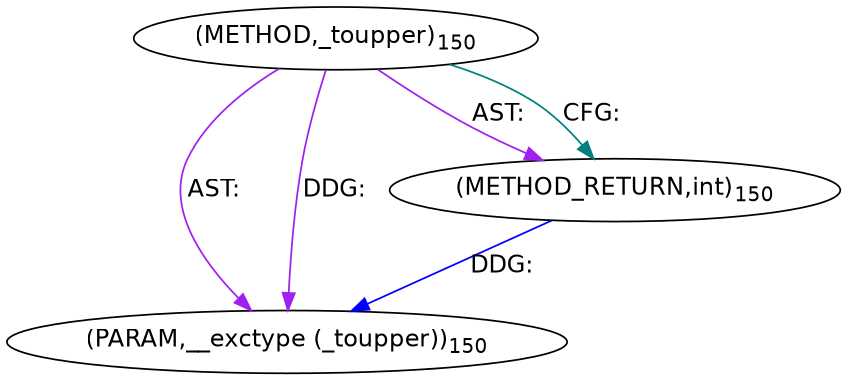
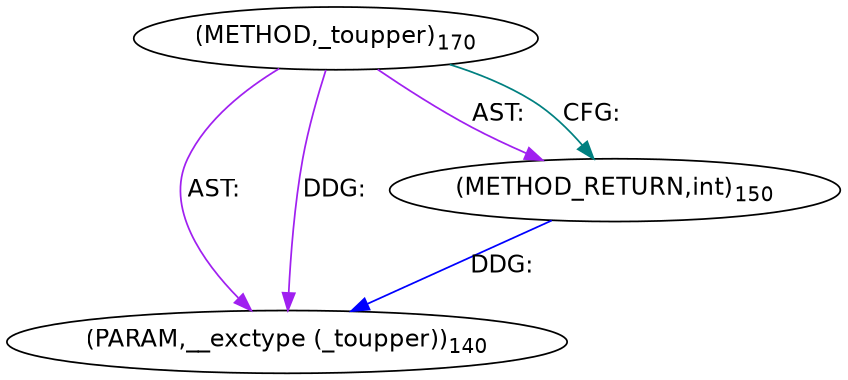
(457, 36) -> (457, 36)
(468, 339) -> (468, 339)
